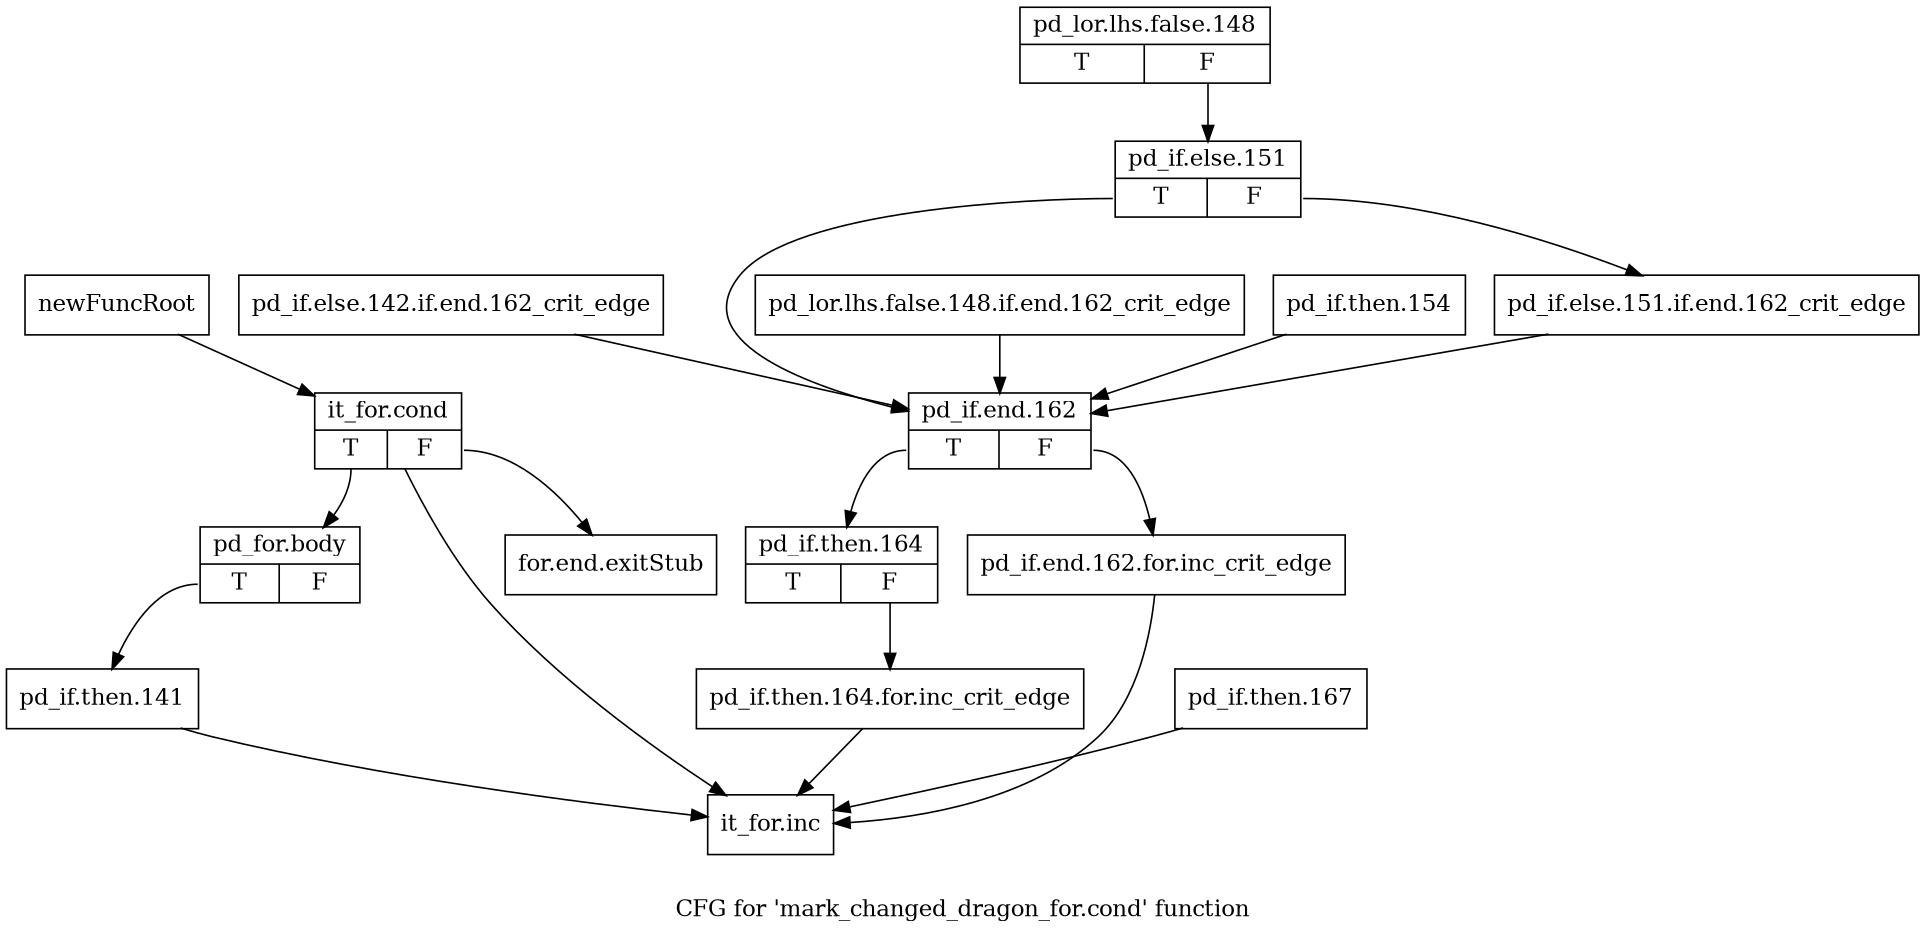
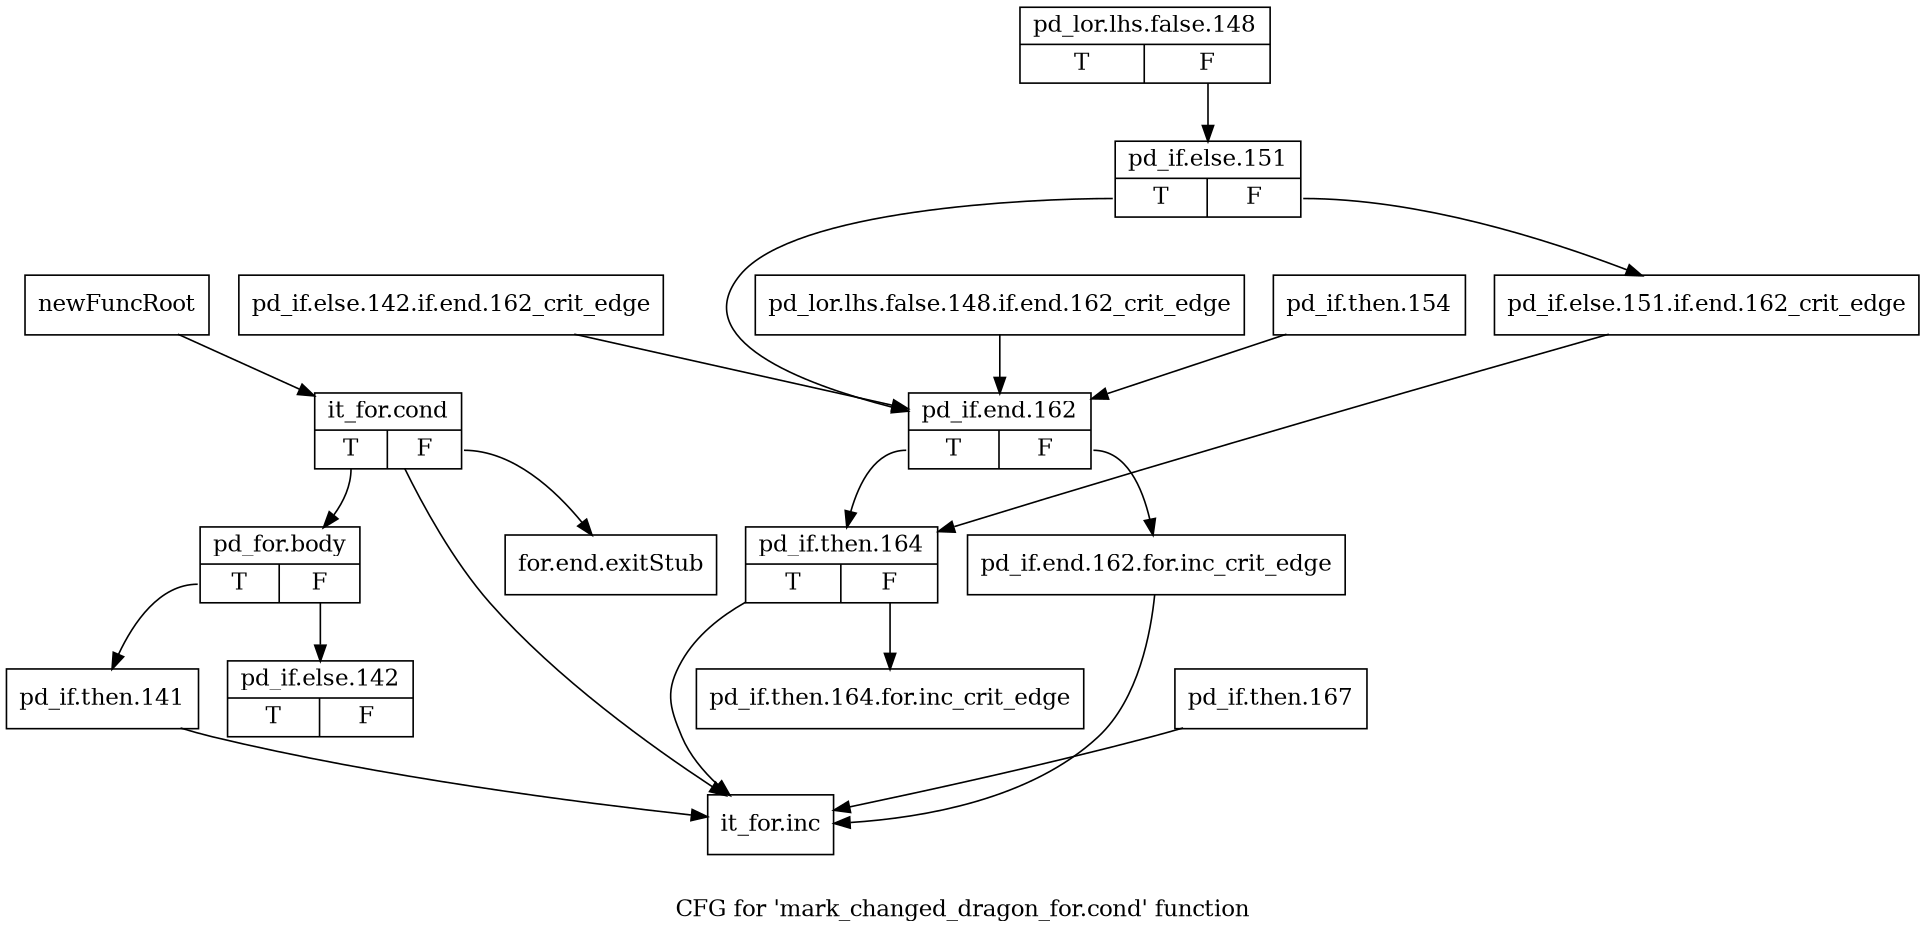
(1328, 372) -> (1281, 429)
none -> (320, 699)
(836, 756) -> (672, 685)
